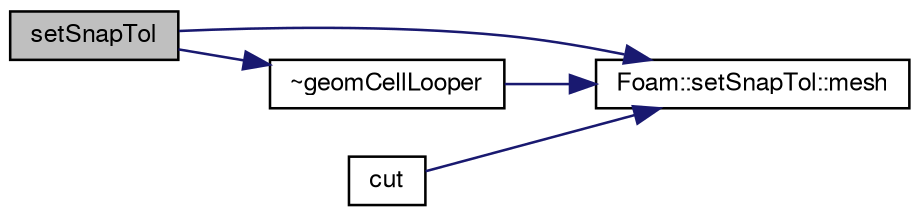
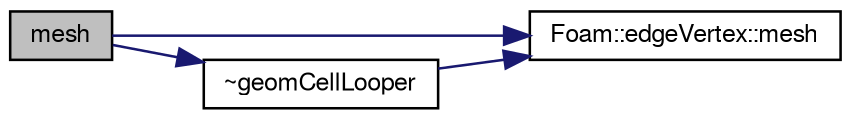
(94, 36) -> (61, 36)
(753, 84) -> (685, 36)
(387, 181) -> none
